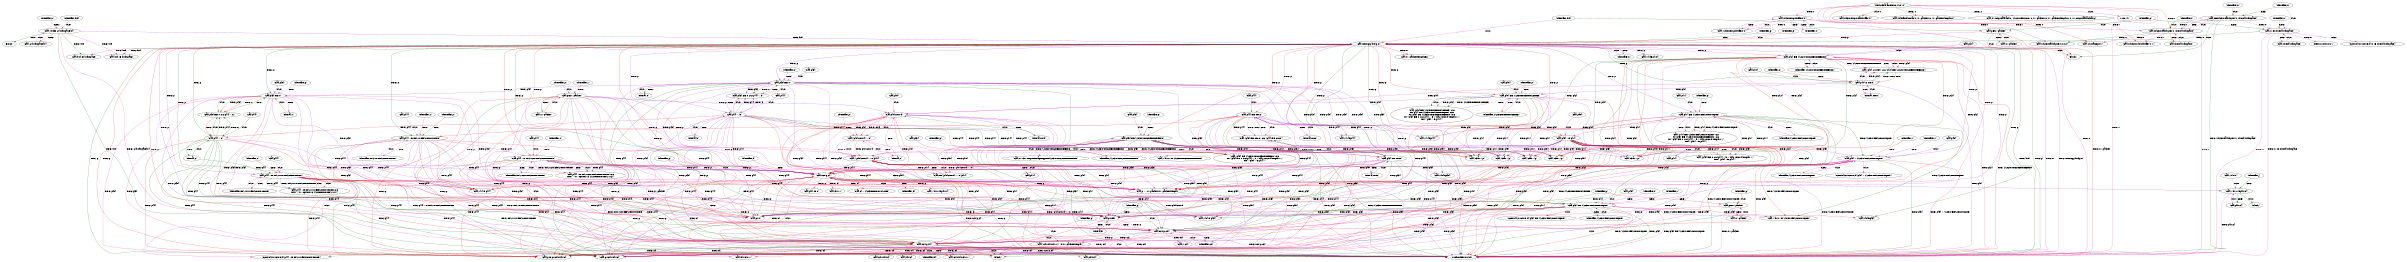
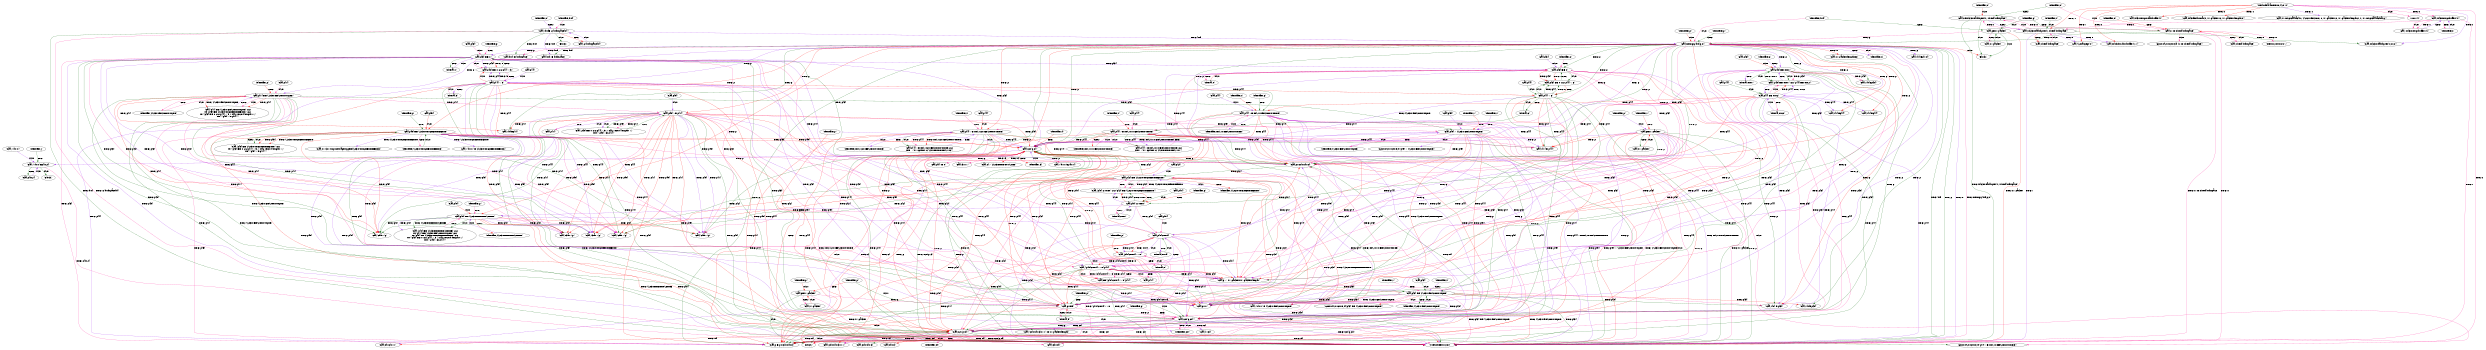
(1878, 12) -> (2221, 12)
none -> (1749, 49)
none -> (510, 132)
none -> (1074, 140)
(1420, 233) -> (1226, 171)
(921, 251) -> (930, 338)
